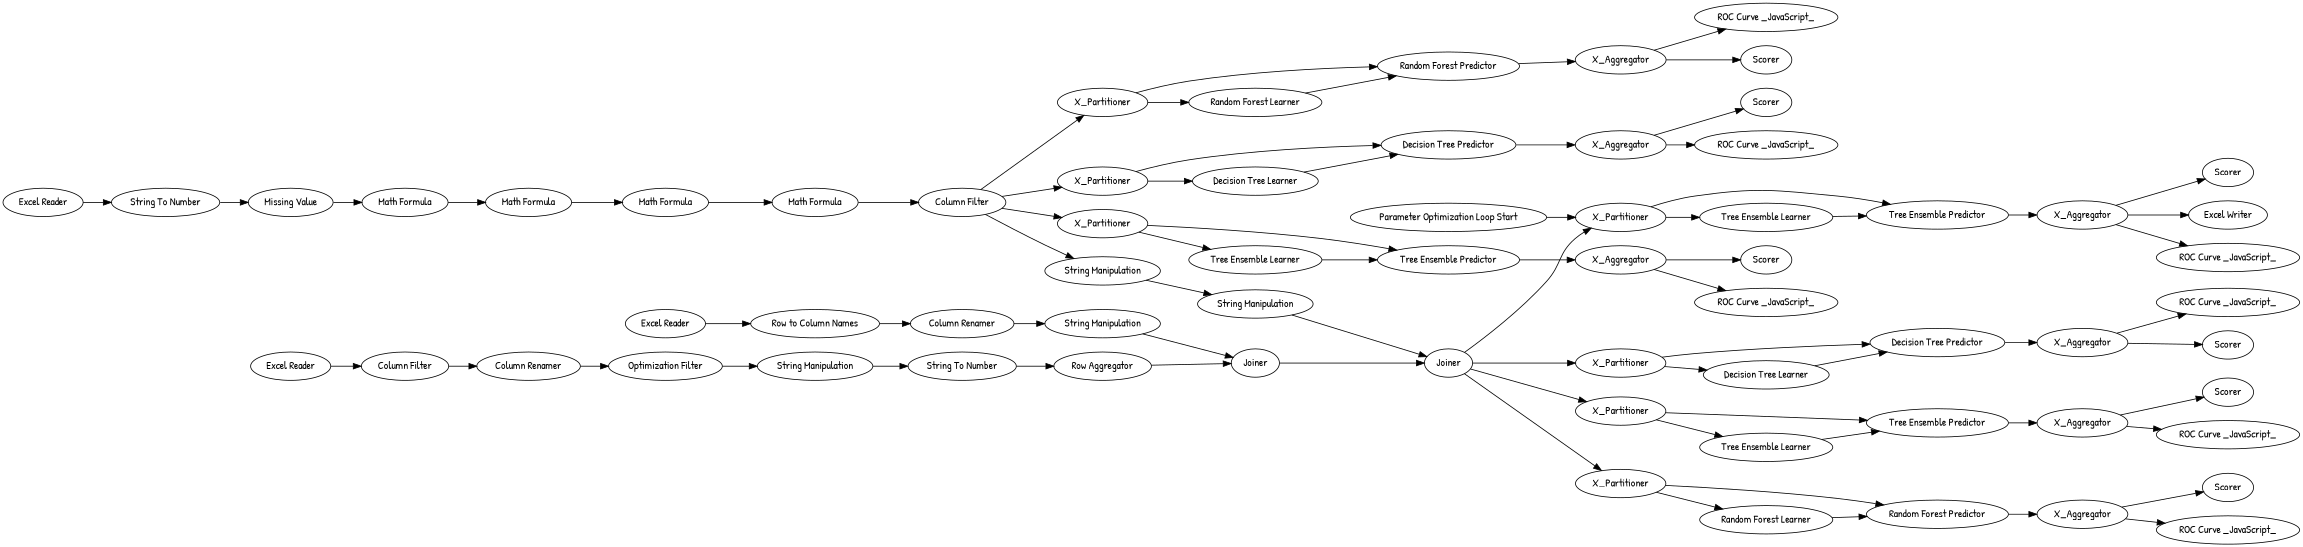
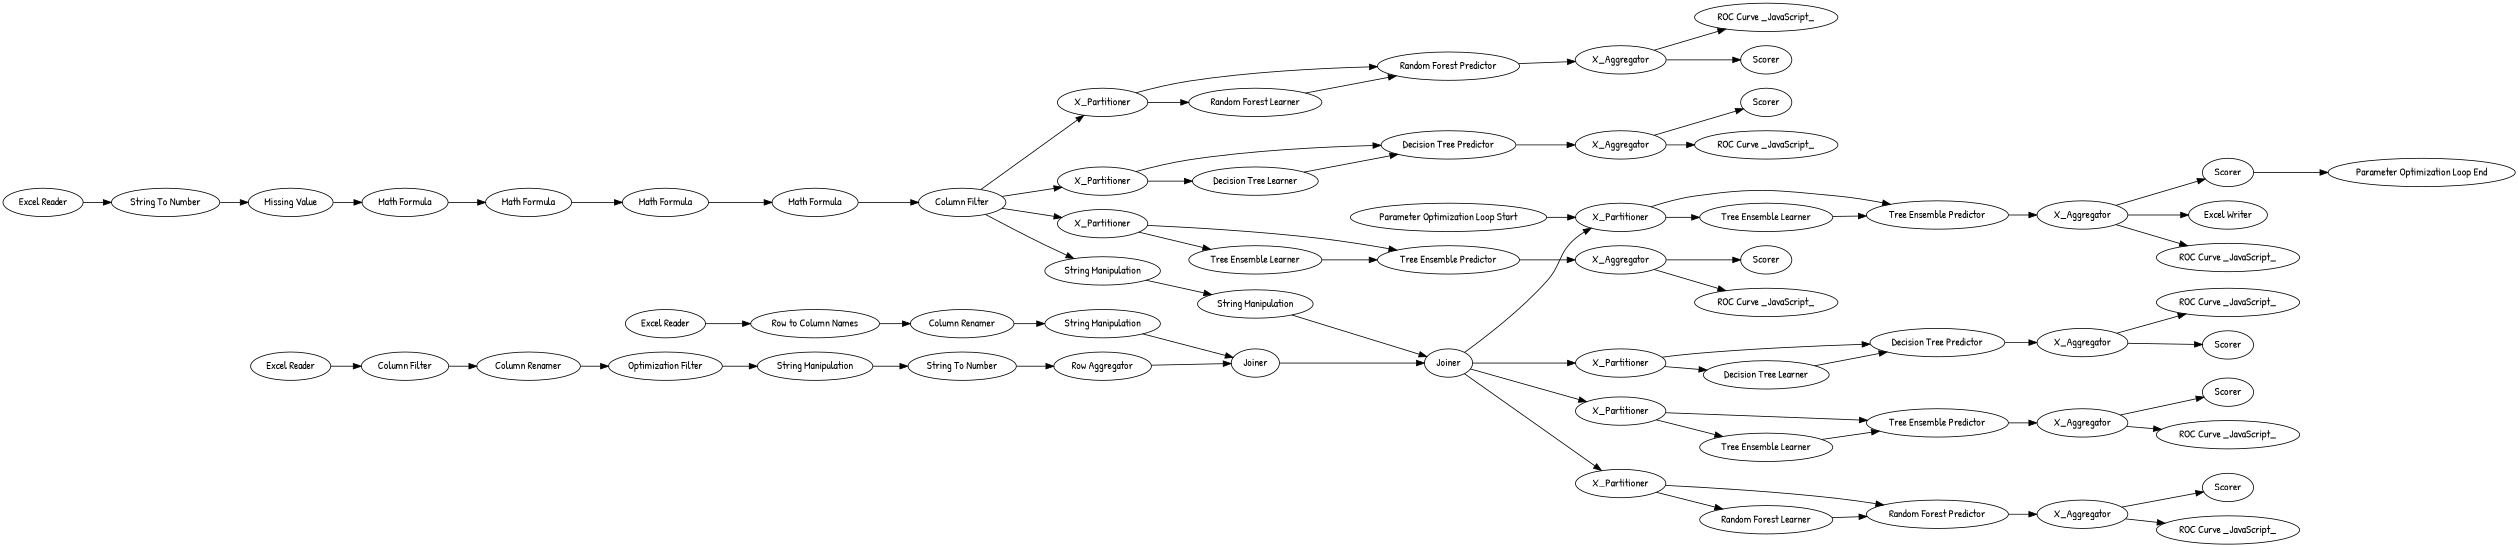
none -> (2422, 172)
